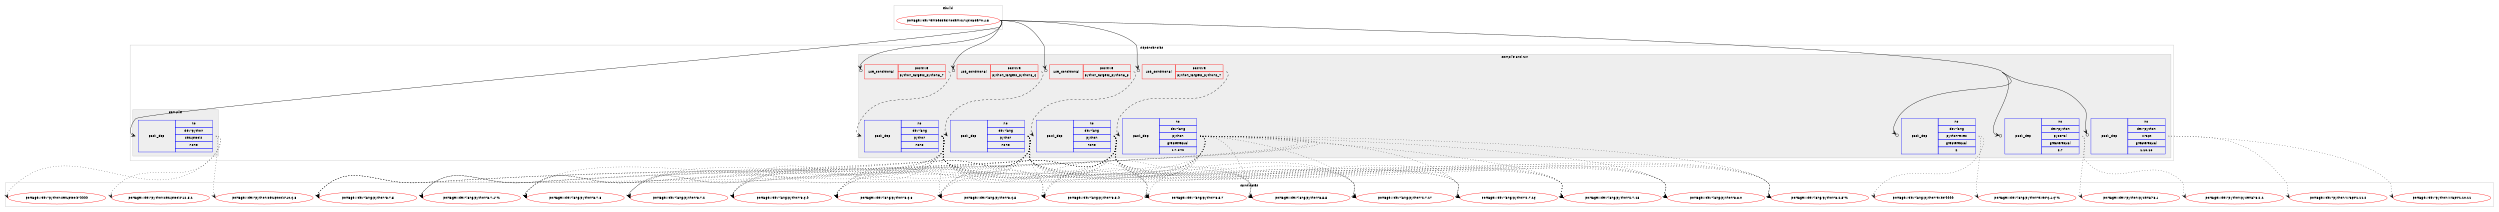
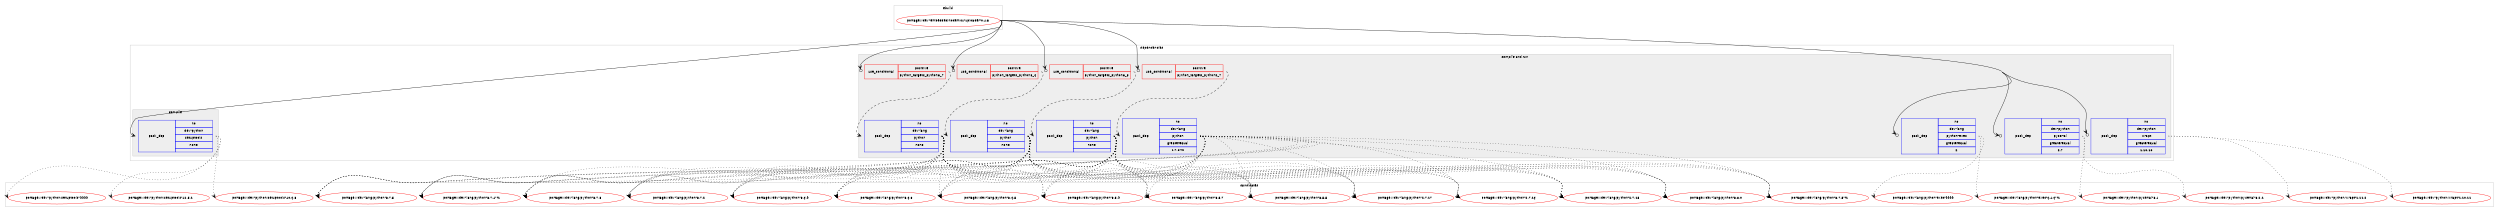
(1820, 198) -> (1820, 198)
